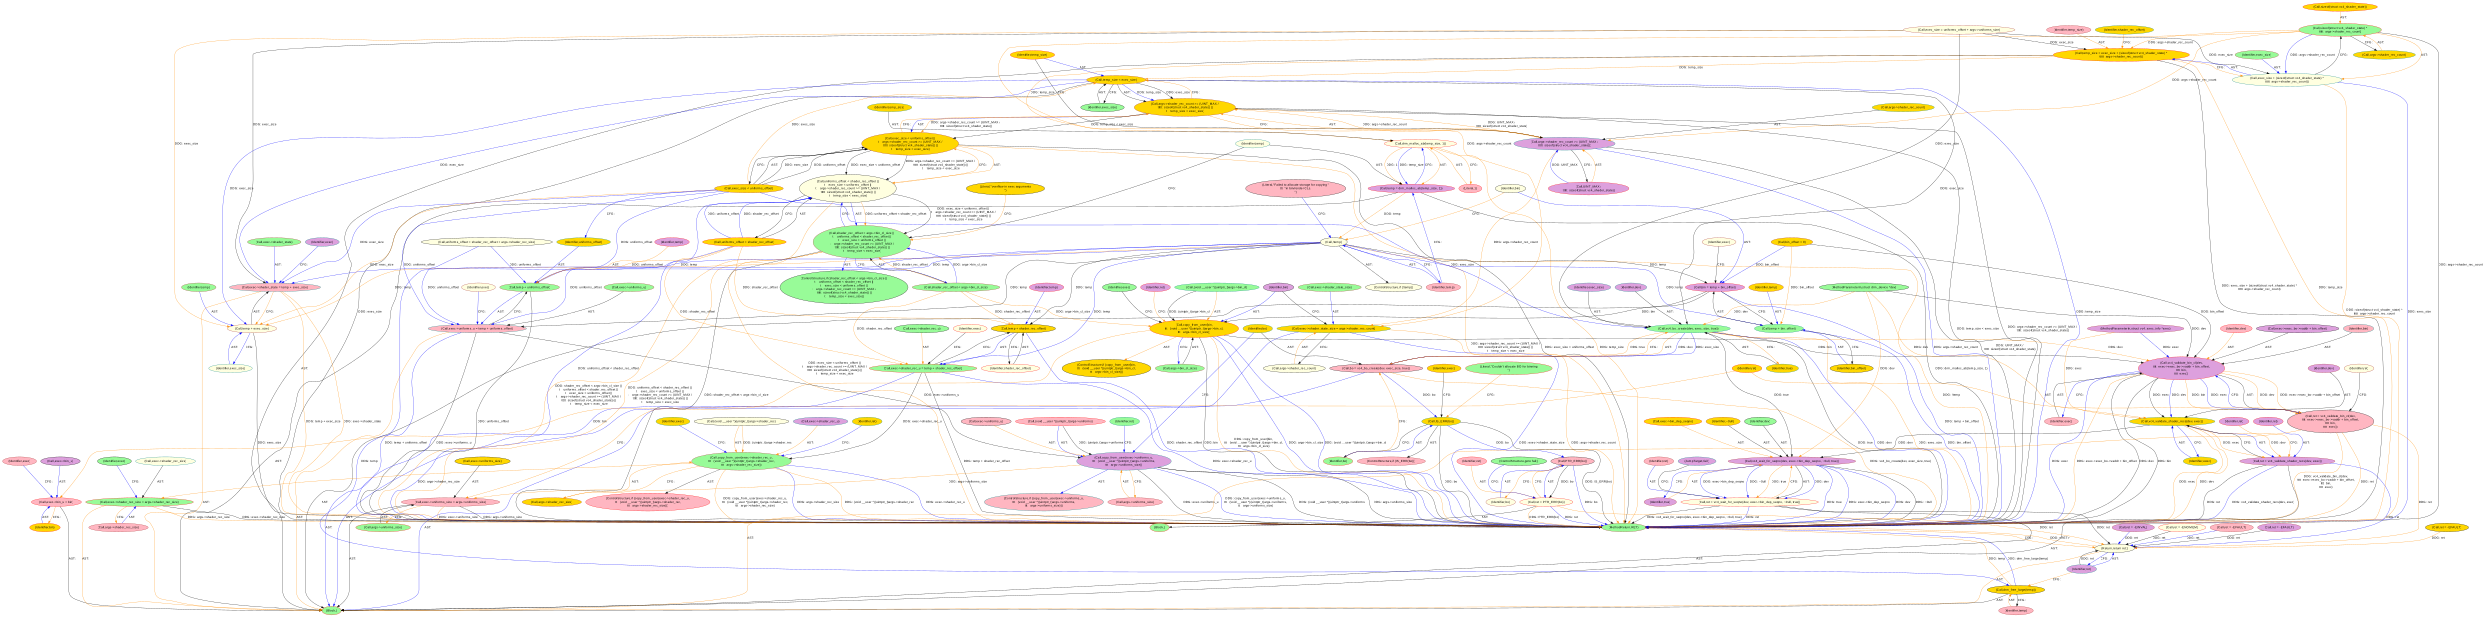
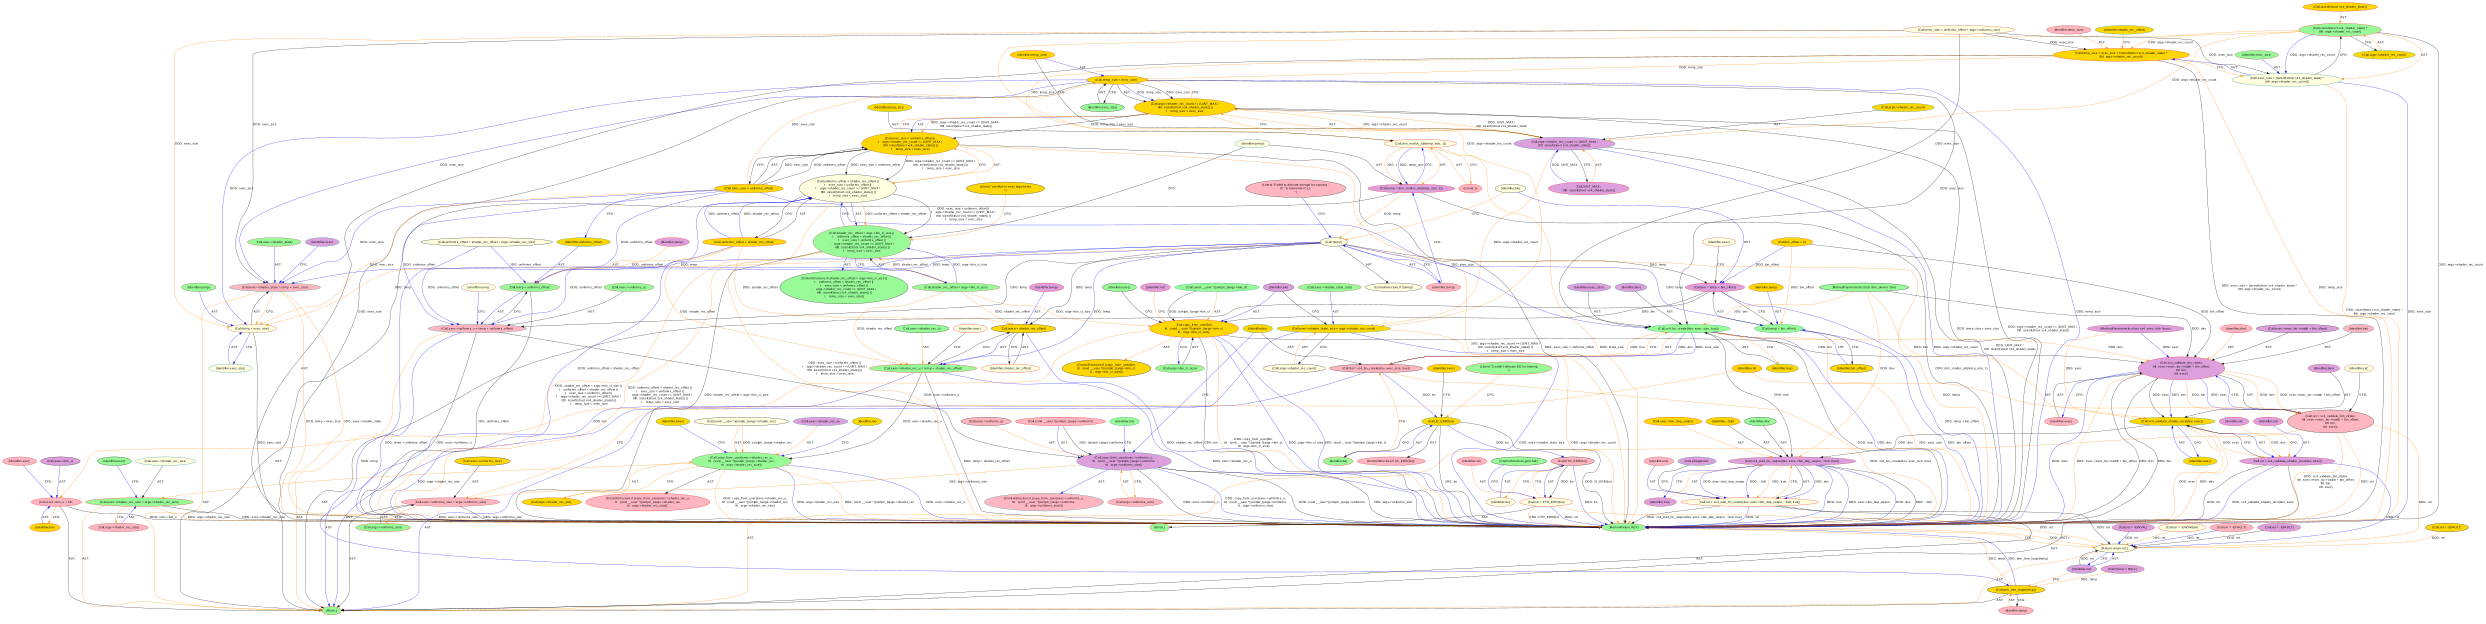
none -> (832, 523)
(2149, 538) -> (2149, 538)
none -> (2123, 569)
